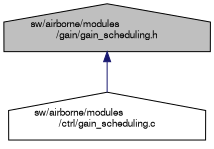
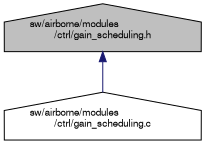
(107, 30) -> (103, 30)
